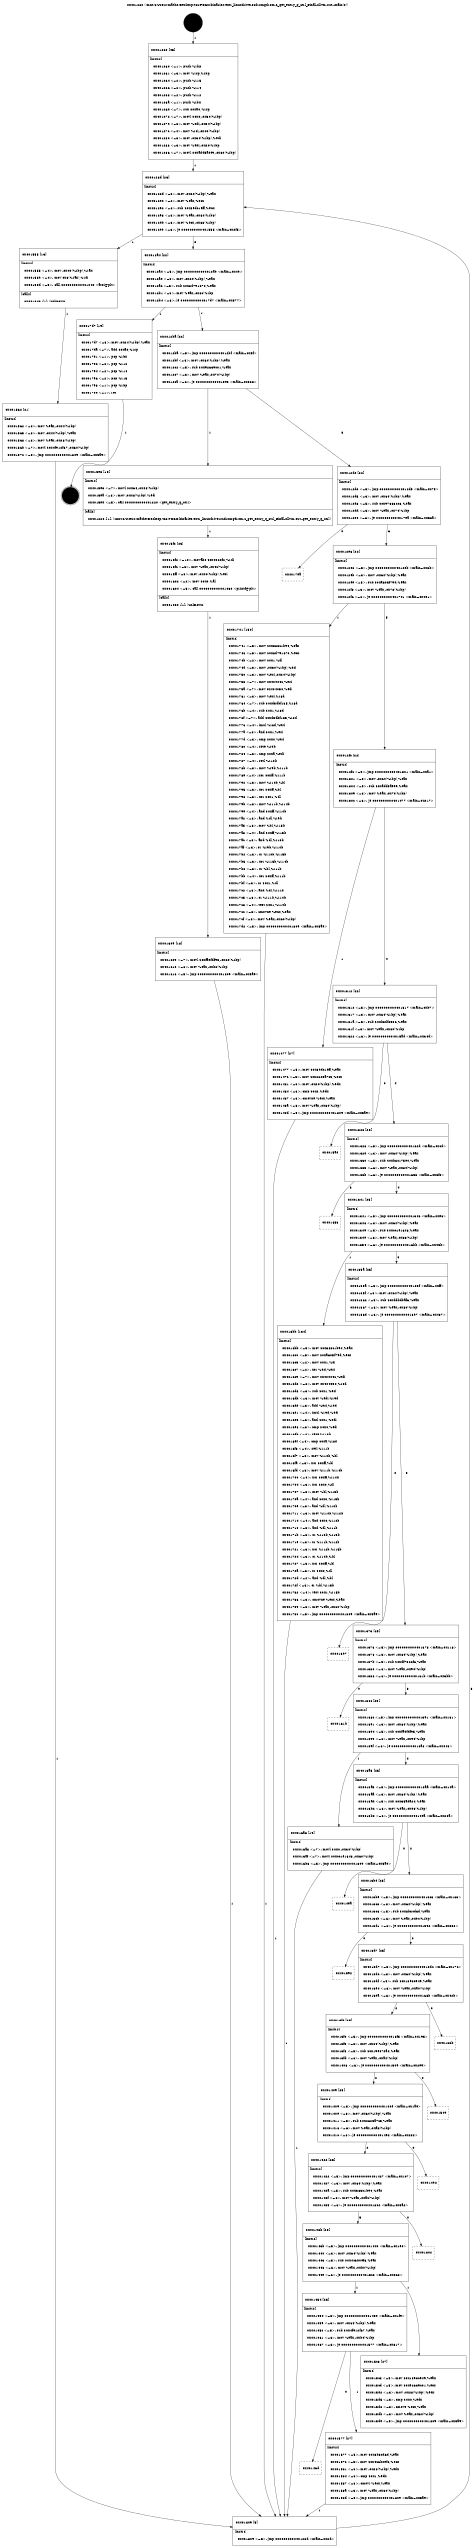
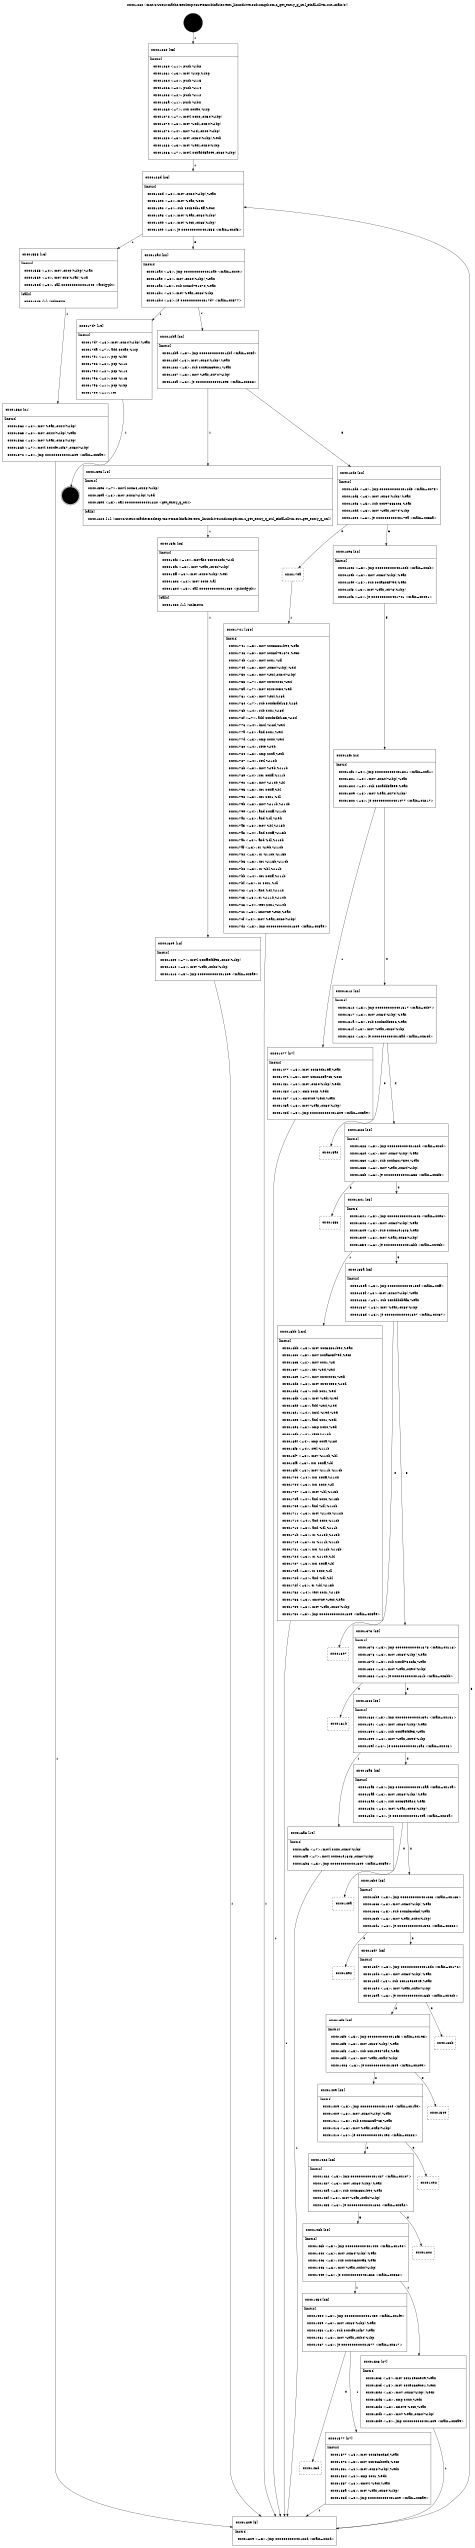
(339, 614) -> (291, 601)
none -> (426, 2510)
